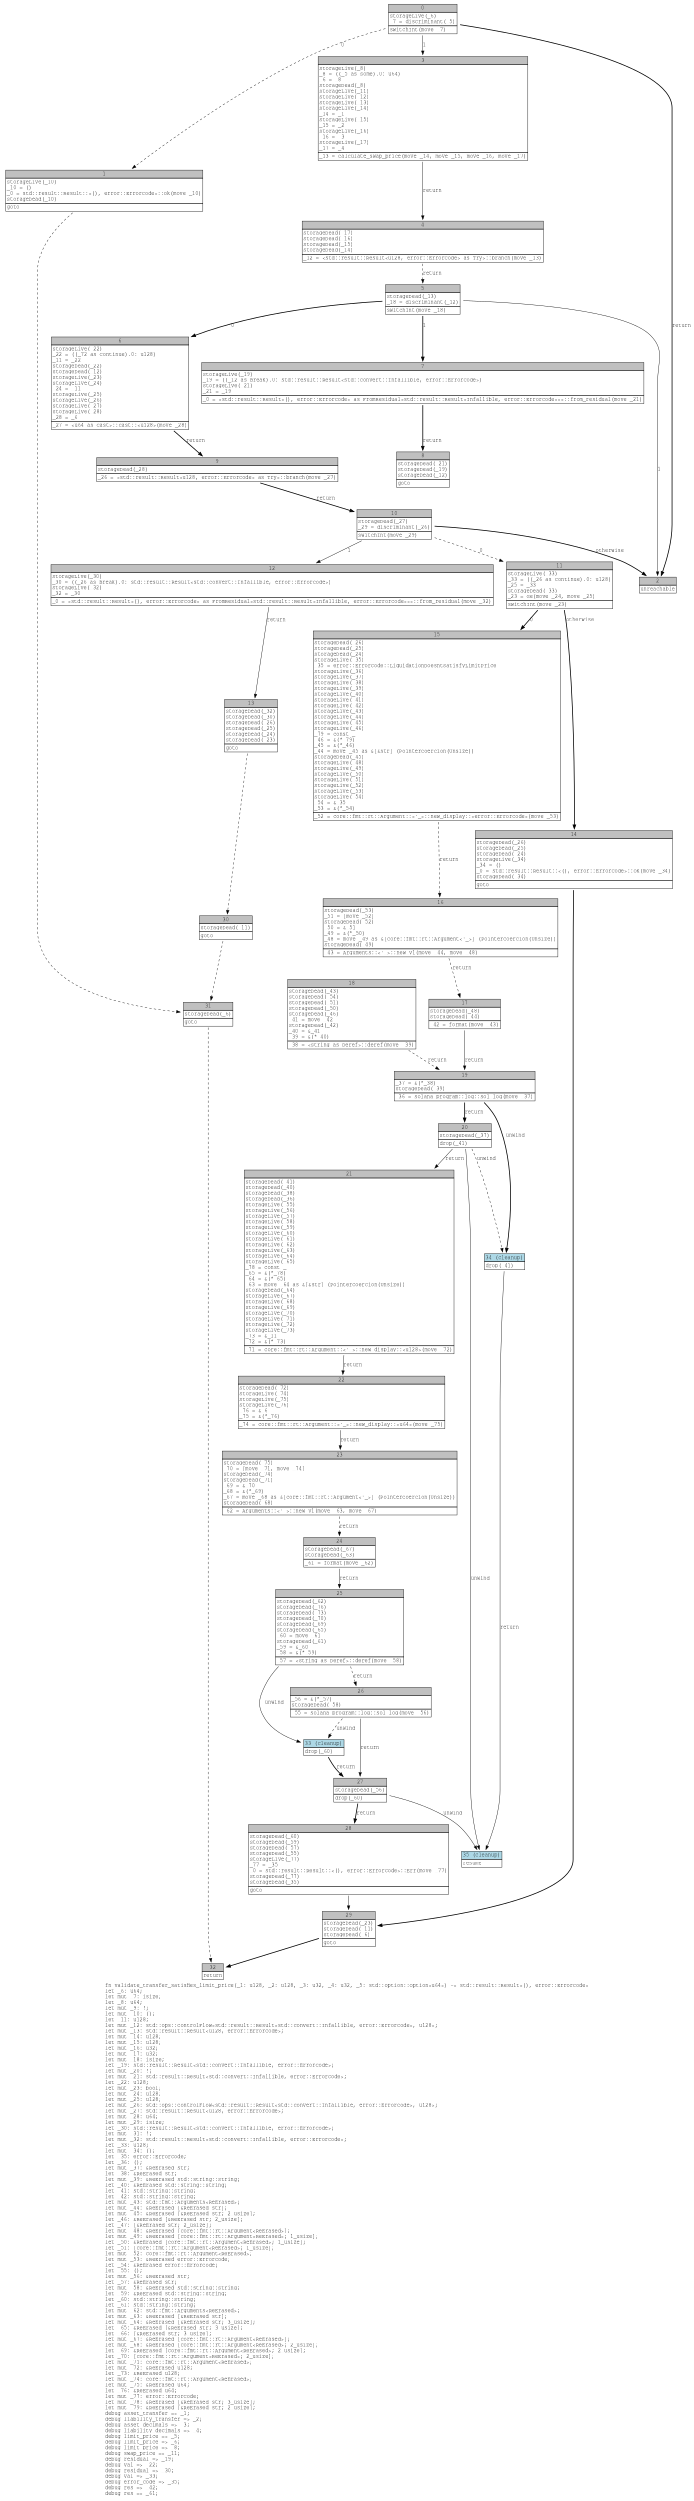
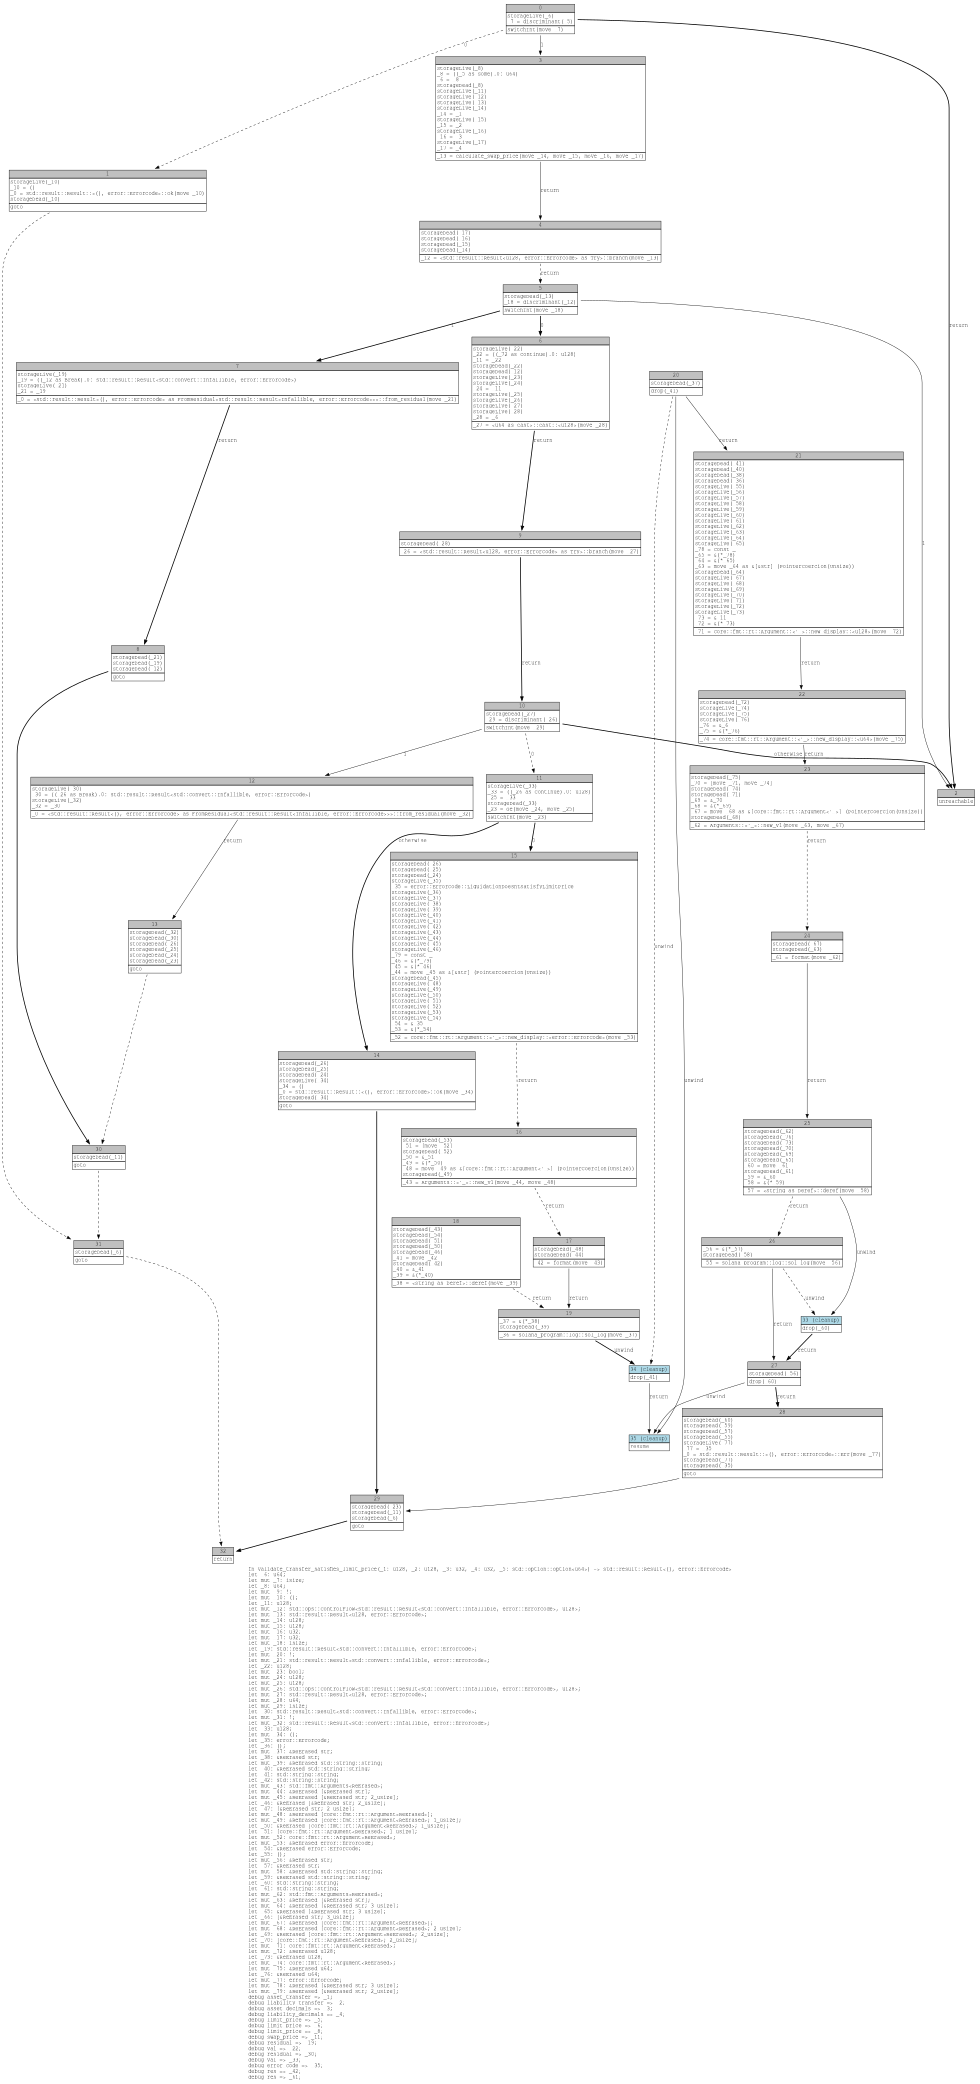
none -> (17, 889)
(465, 1110) -> none
